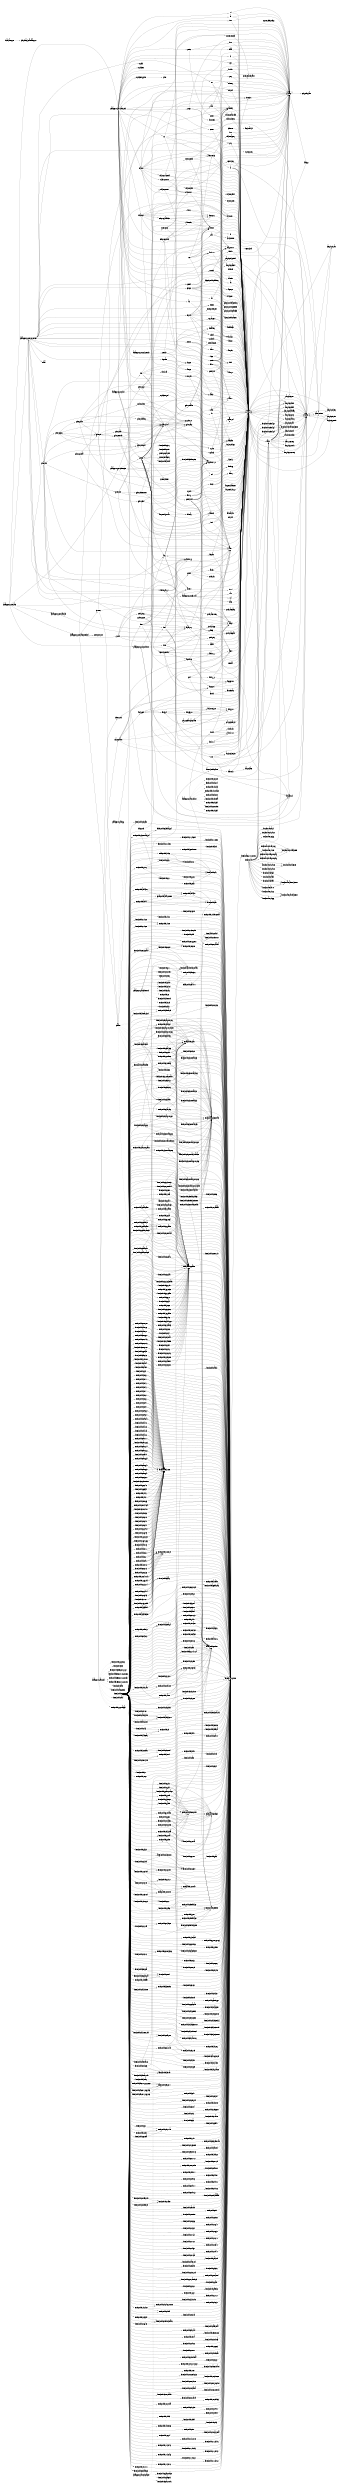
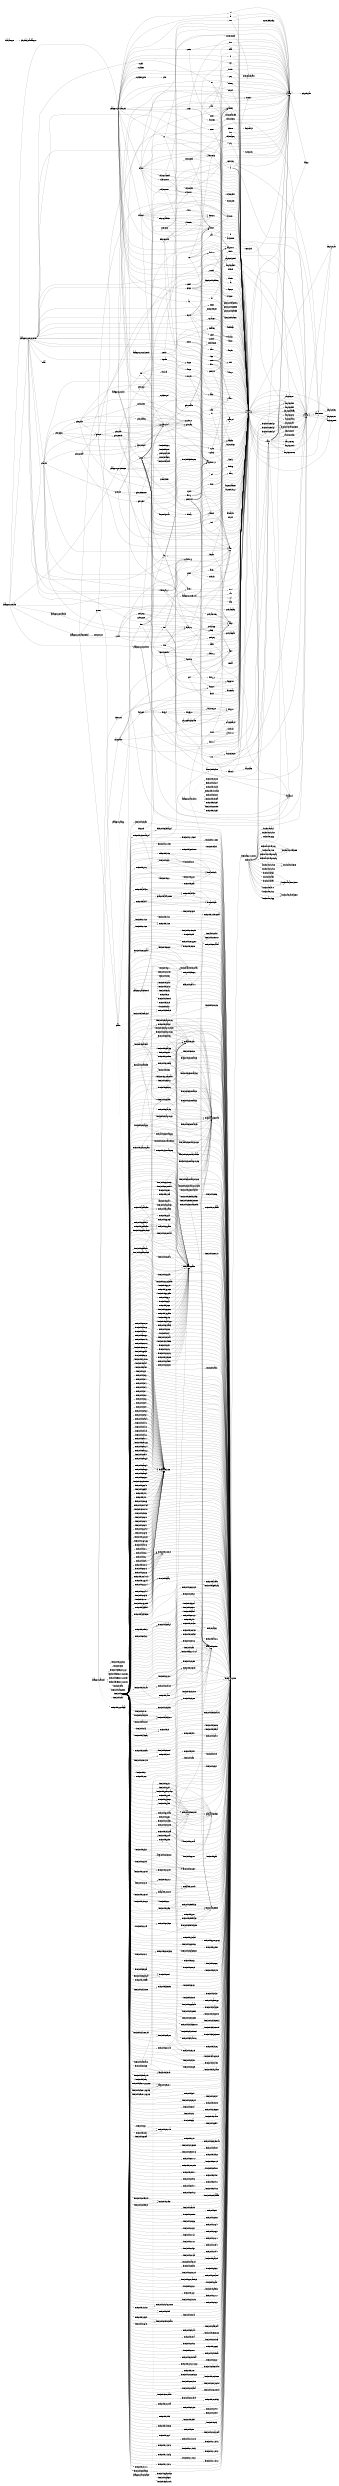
(212, 1629) -> (212, 1629)
